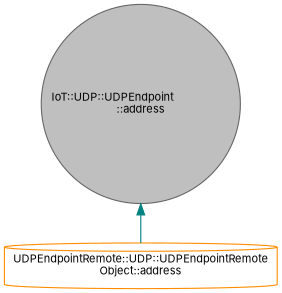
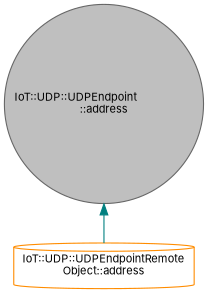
(141, 266) -> (104, 266)
